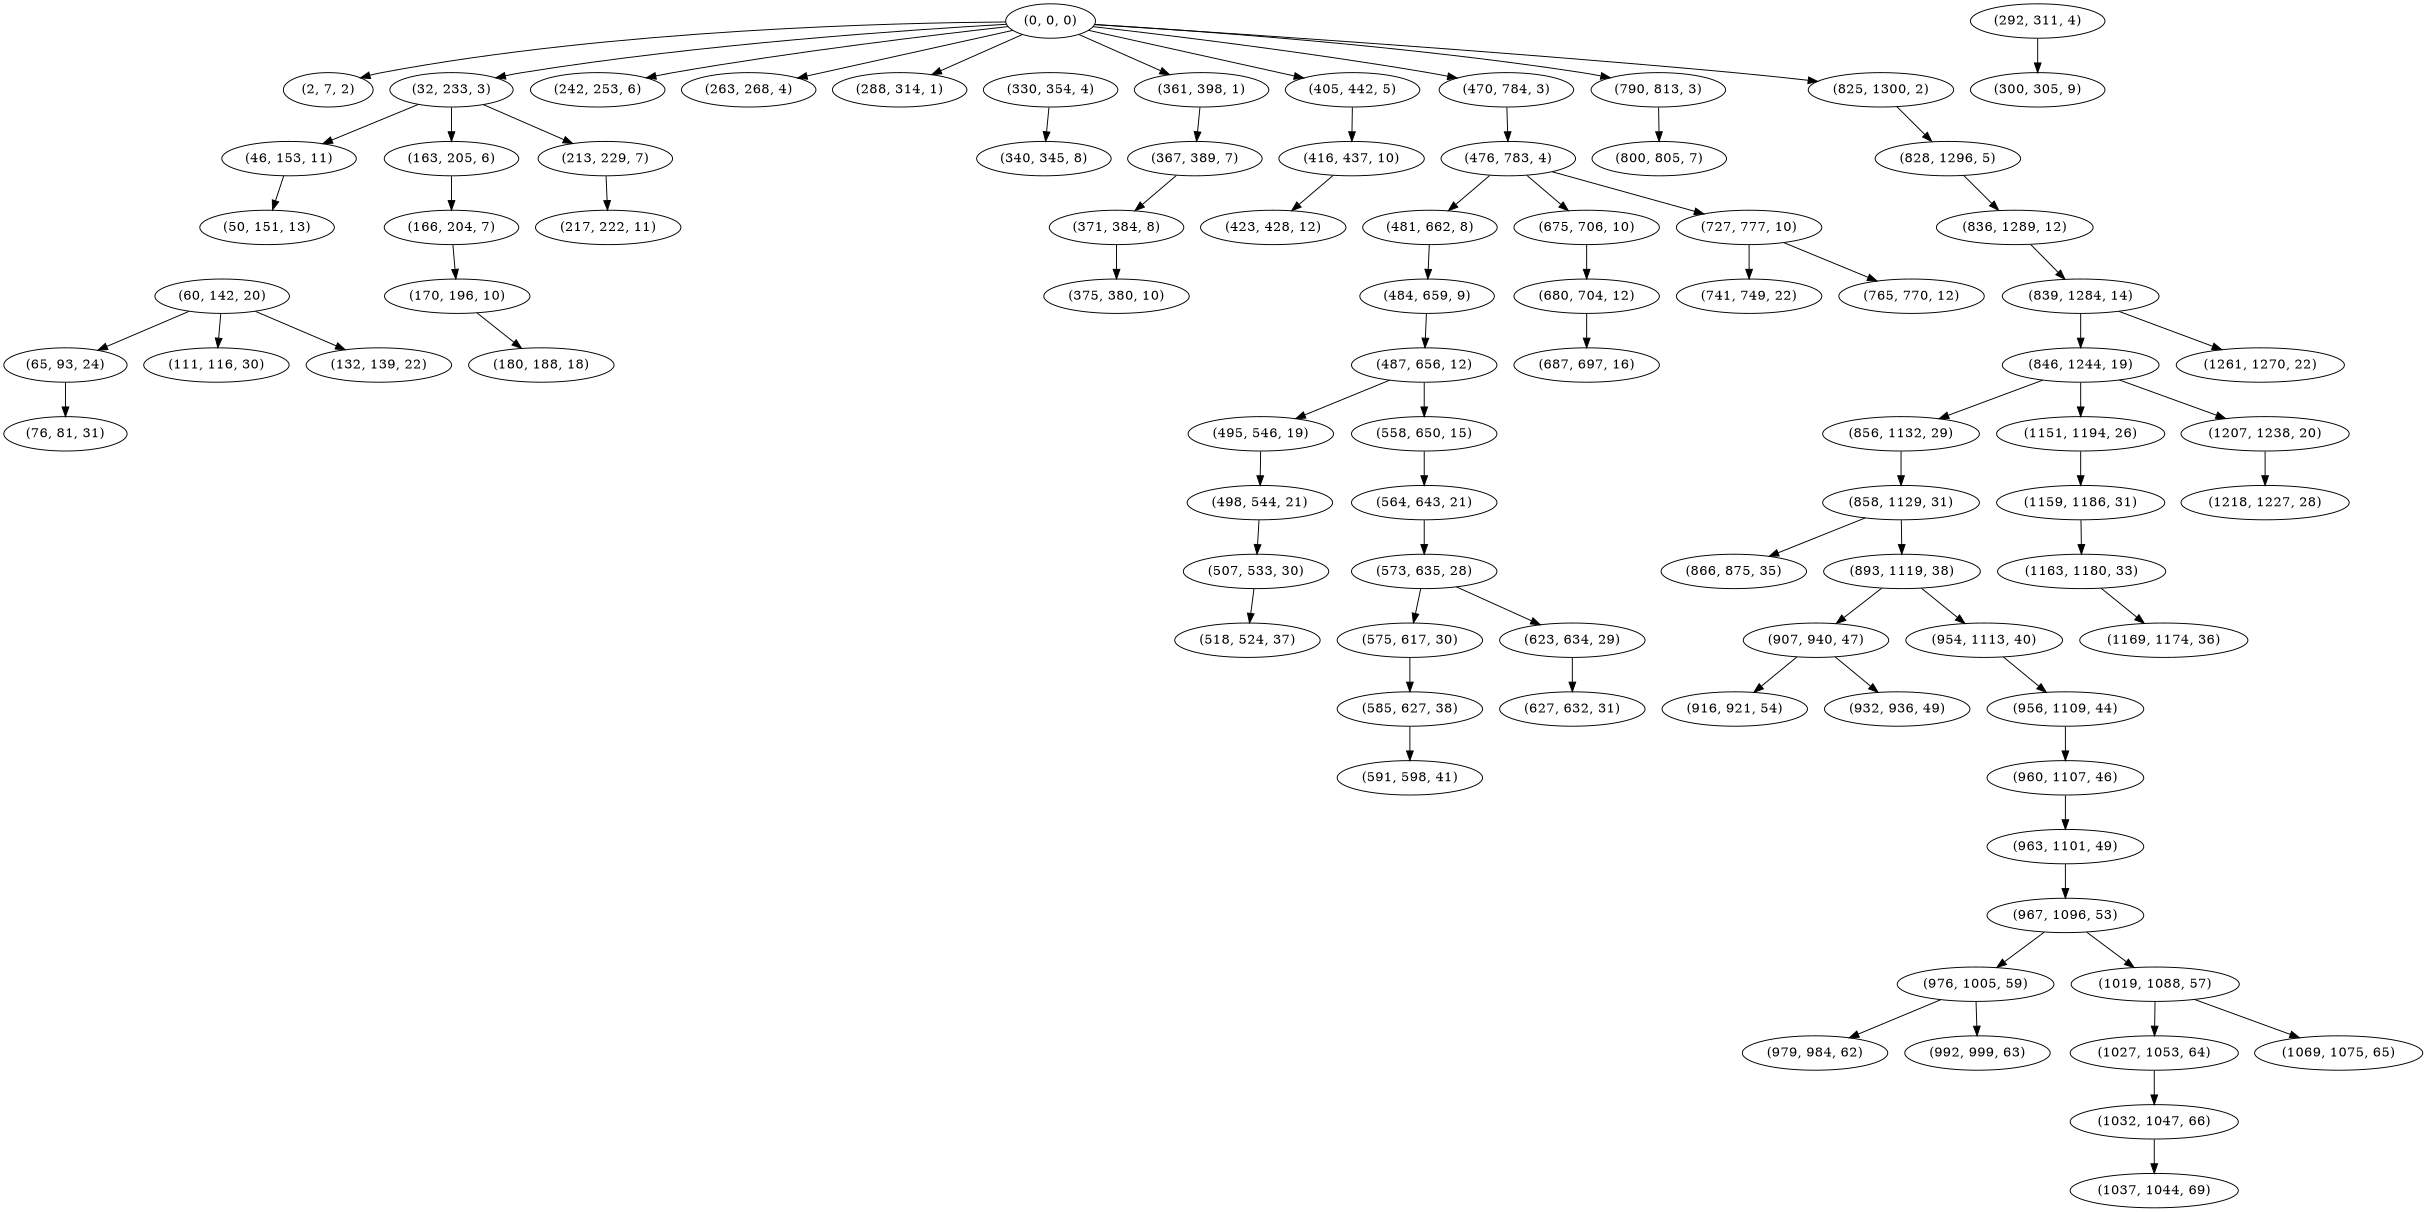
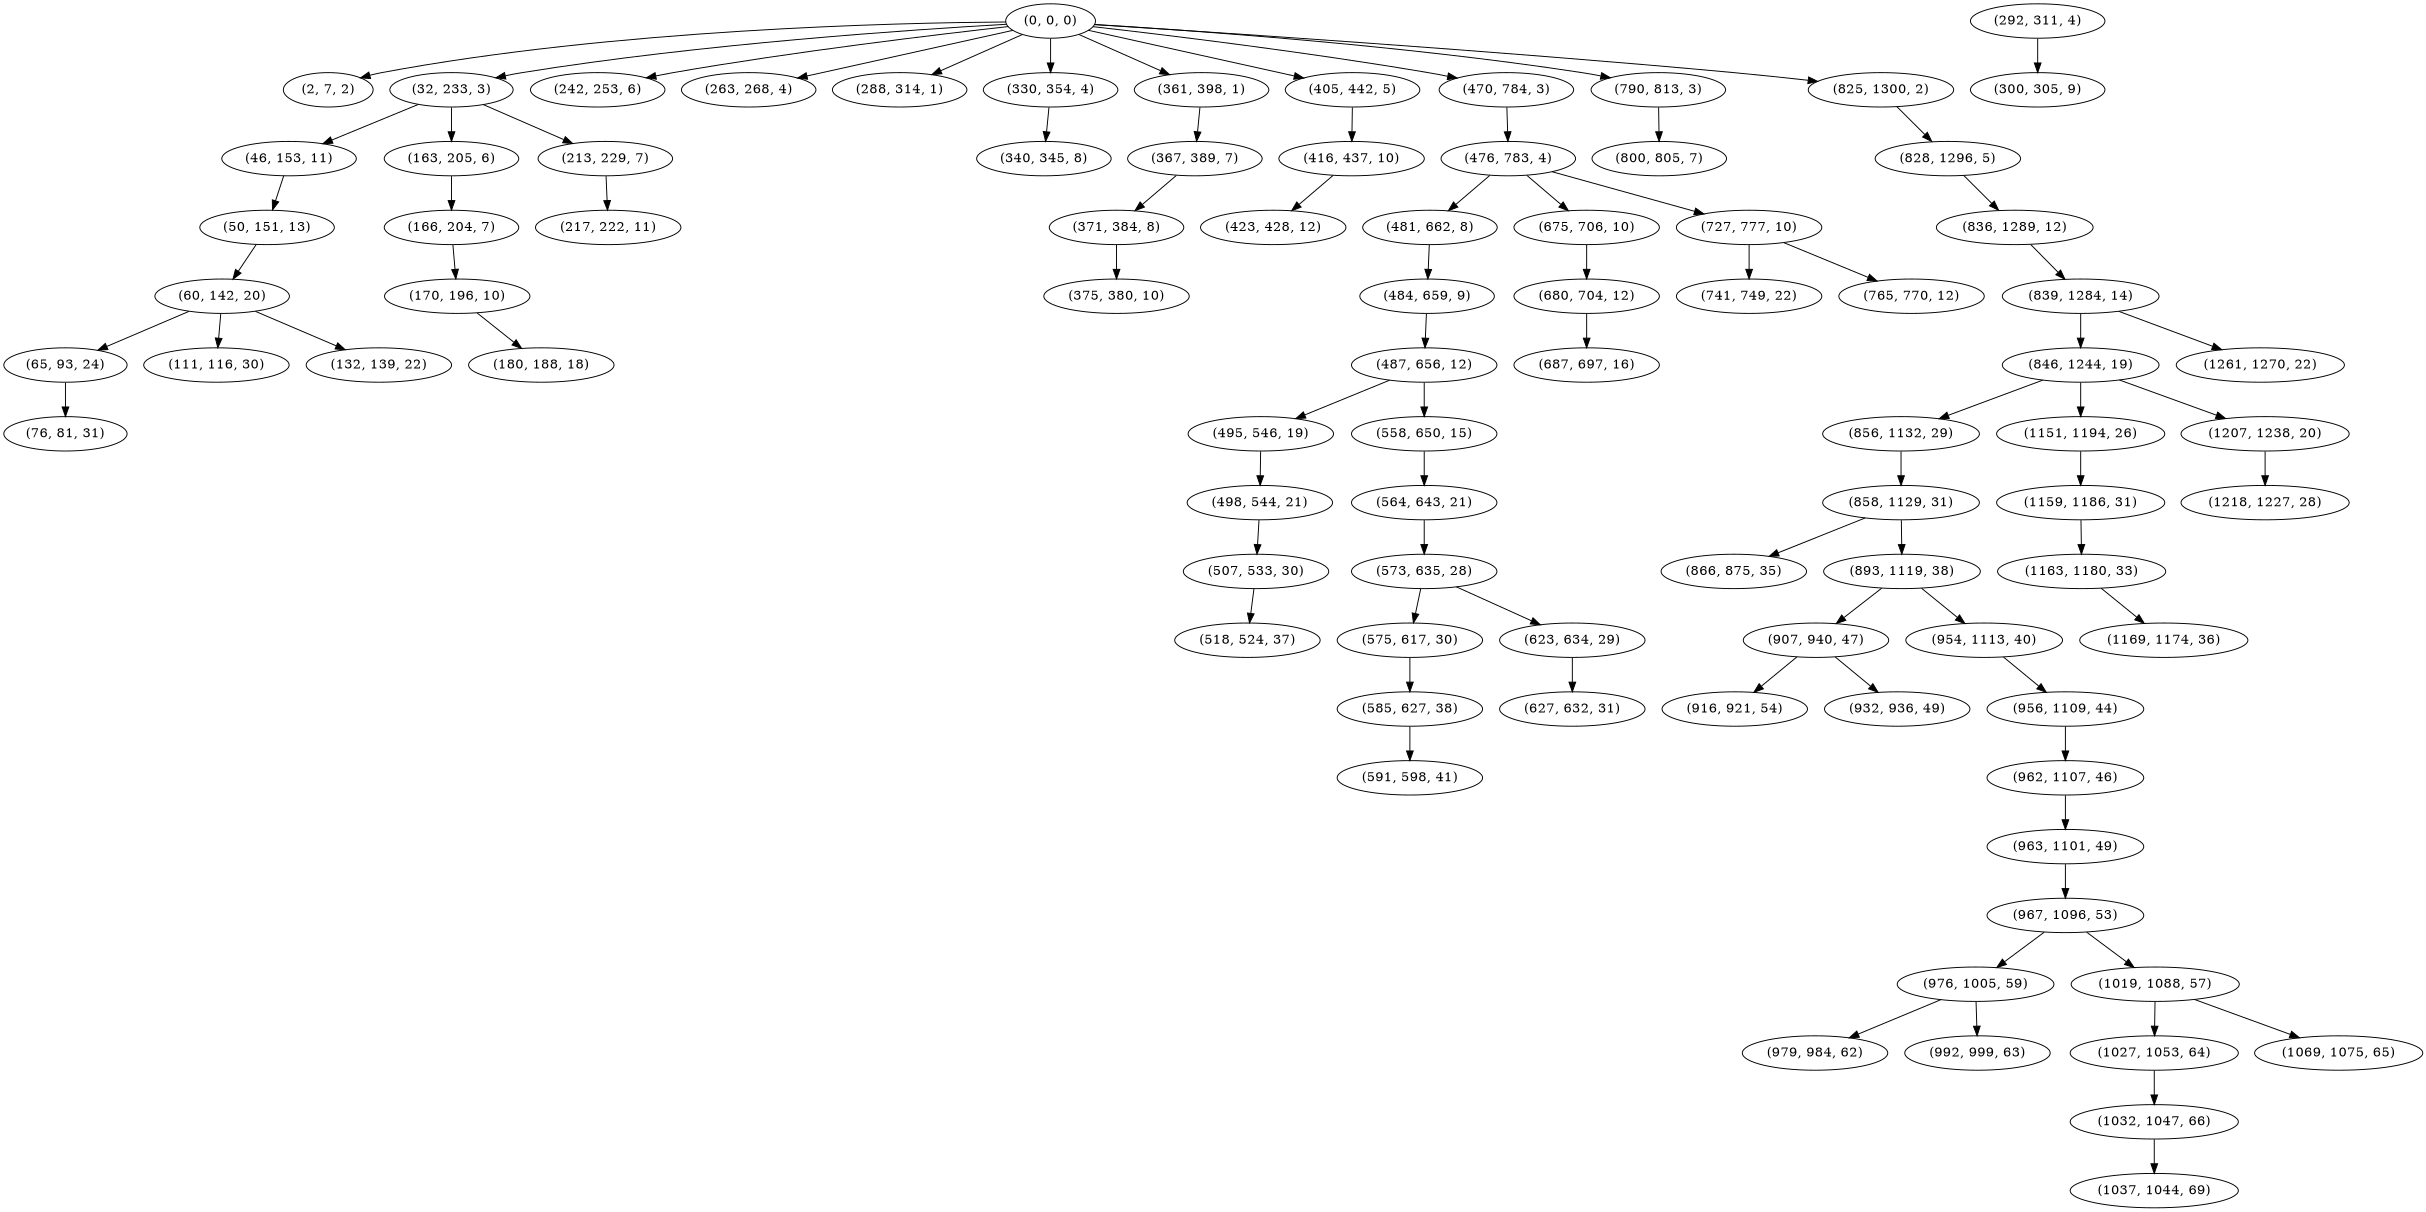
none -> (1051, 51)
none -> (247, 258)
(2065, 778) -> (2065, 778)
